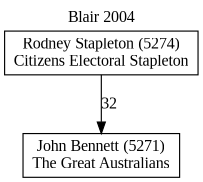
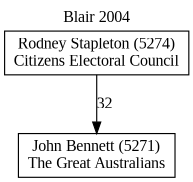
(101, 53) -> (97, 53)
